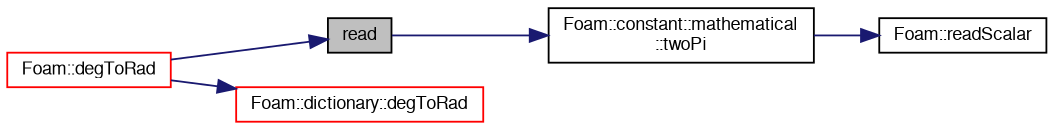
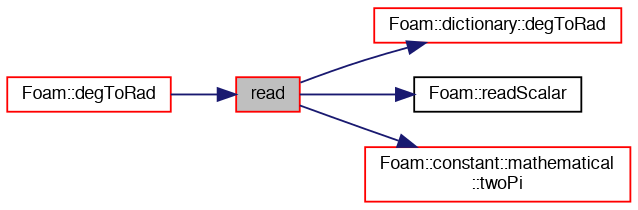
(360, 35) -> (268, 94)
(681, 35) -> (498, 174)
(837, 35) -> (348, 94)
(194, 83) -> (354, 64)
